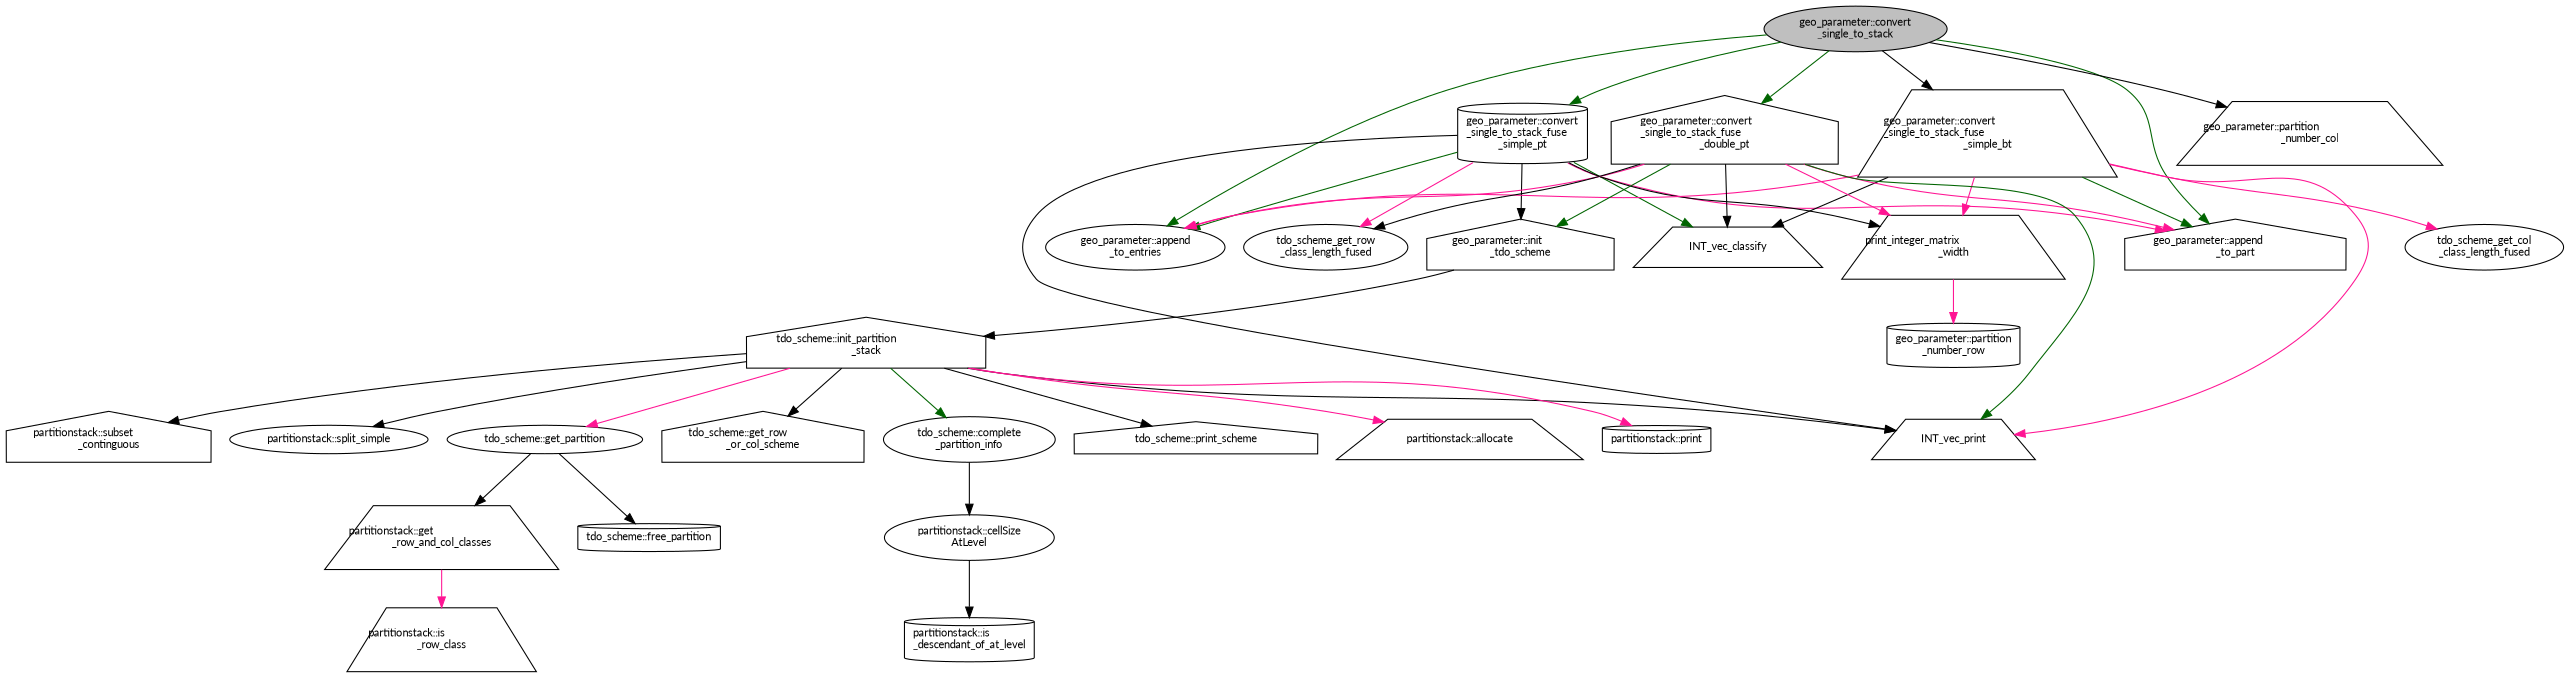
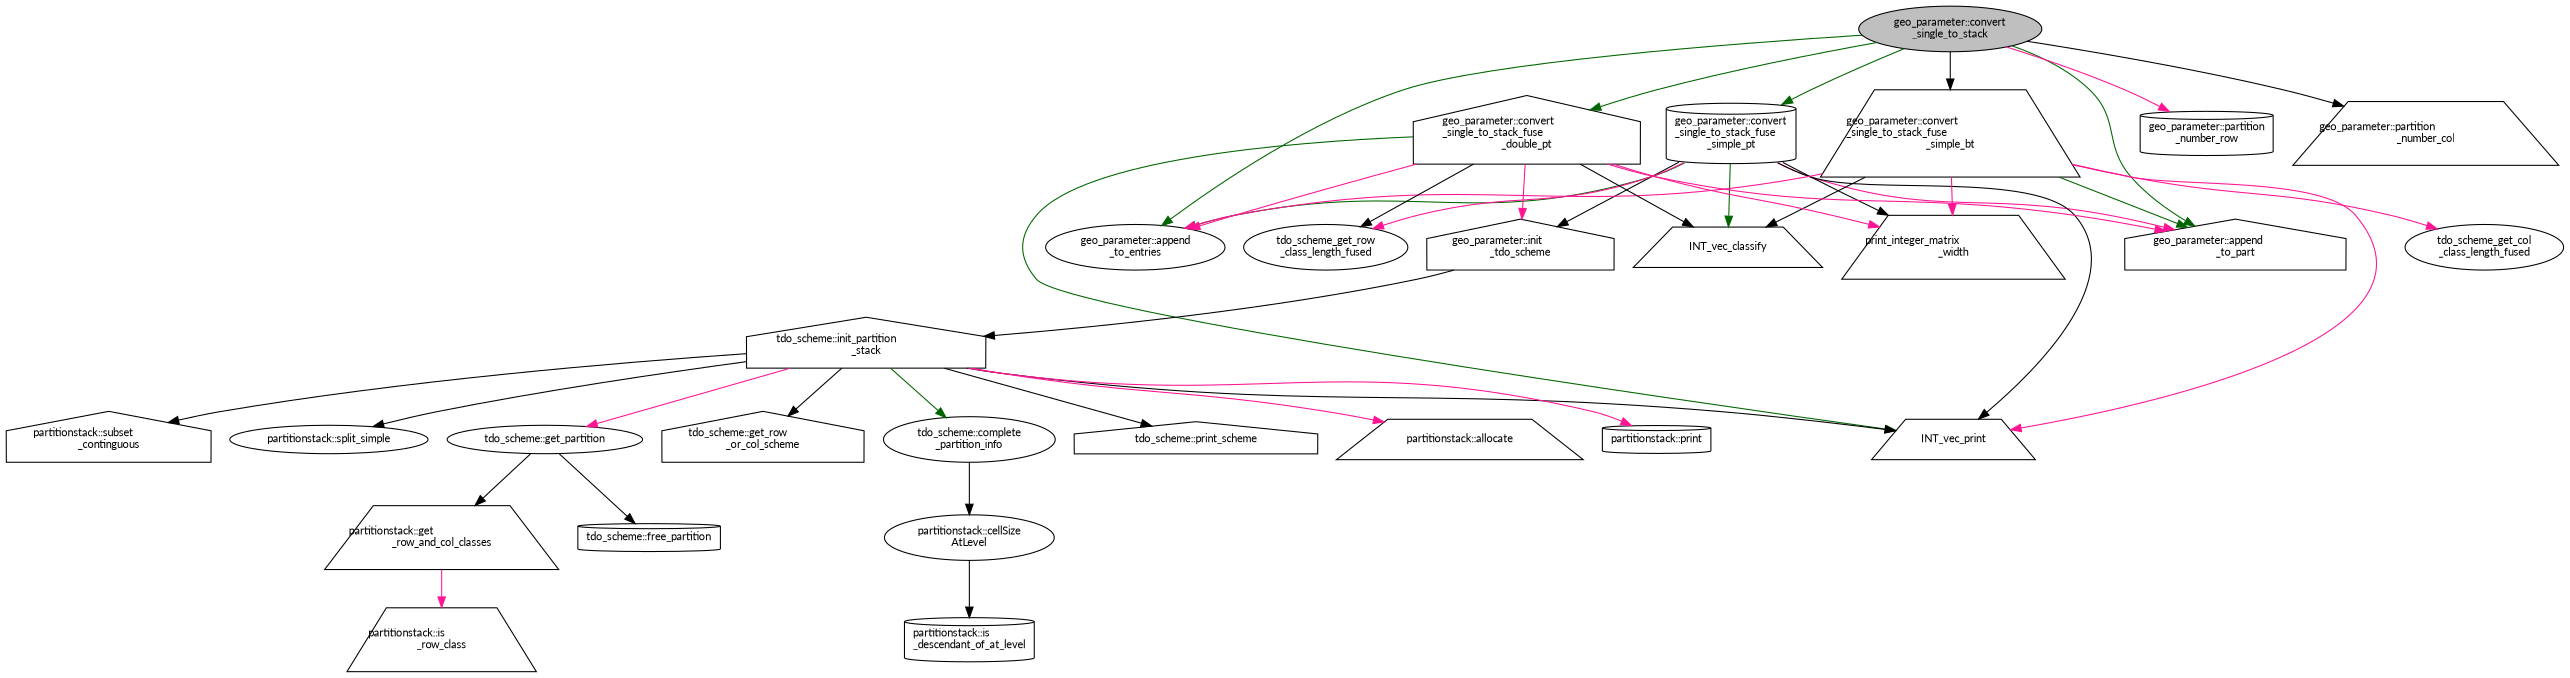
(1597, 204) -> (1524, 186)
(1953, 296) -> (2084, 74)
